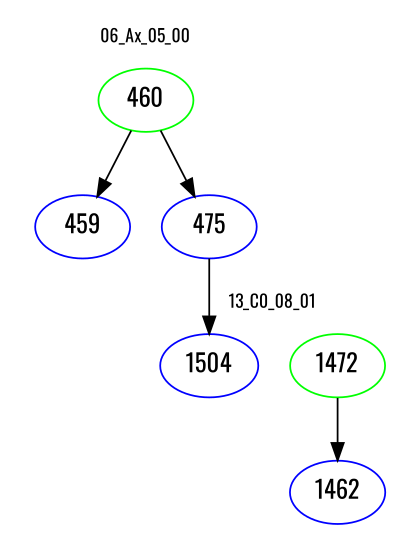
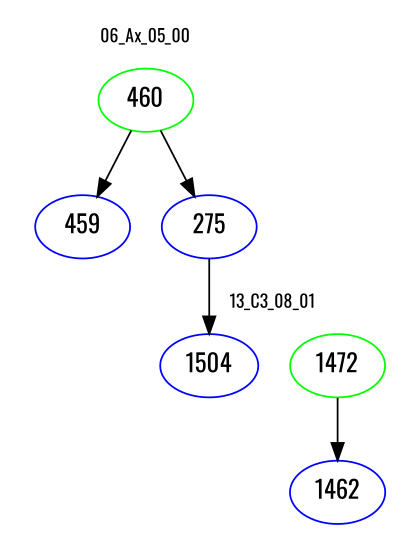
(209, 227) -> (209, 227)
(273, 303) -> (273, 303)
